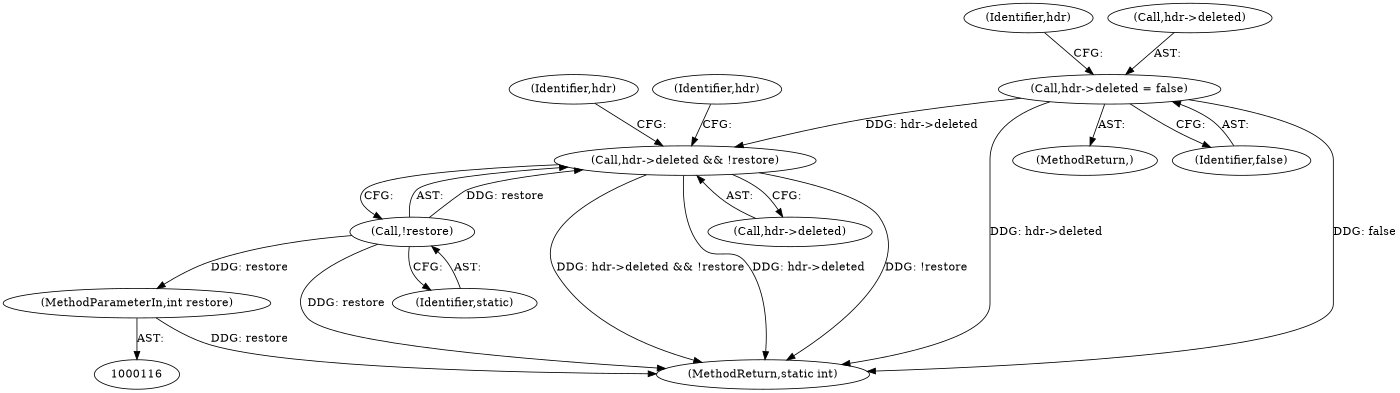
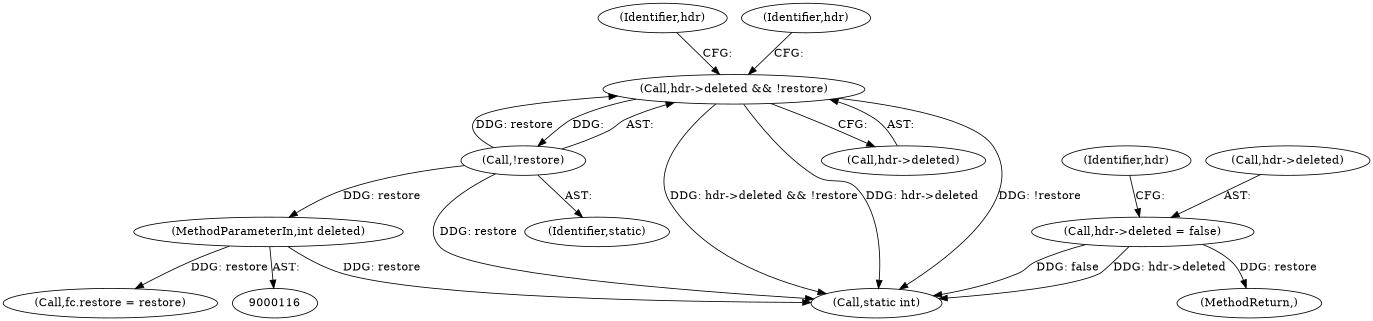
(881, 116) -> none
(1114, 125) -> (1278, 268)
(1242, 161) -> none
(381, 196) -> (590, 125)
(430, 268) -> (581, 196)
(451, 269) -> none
none -> (110, 303)
(137, 303) -> (268, 232)
(137, 374) -> (275, 303)
(763, 374) -> (876, 303)
